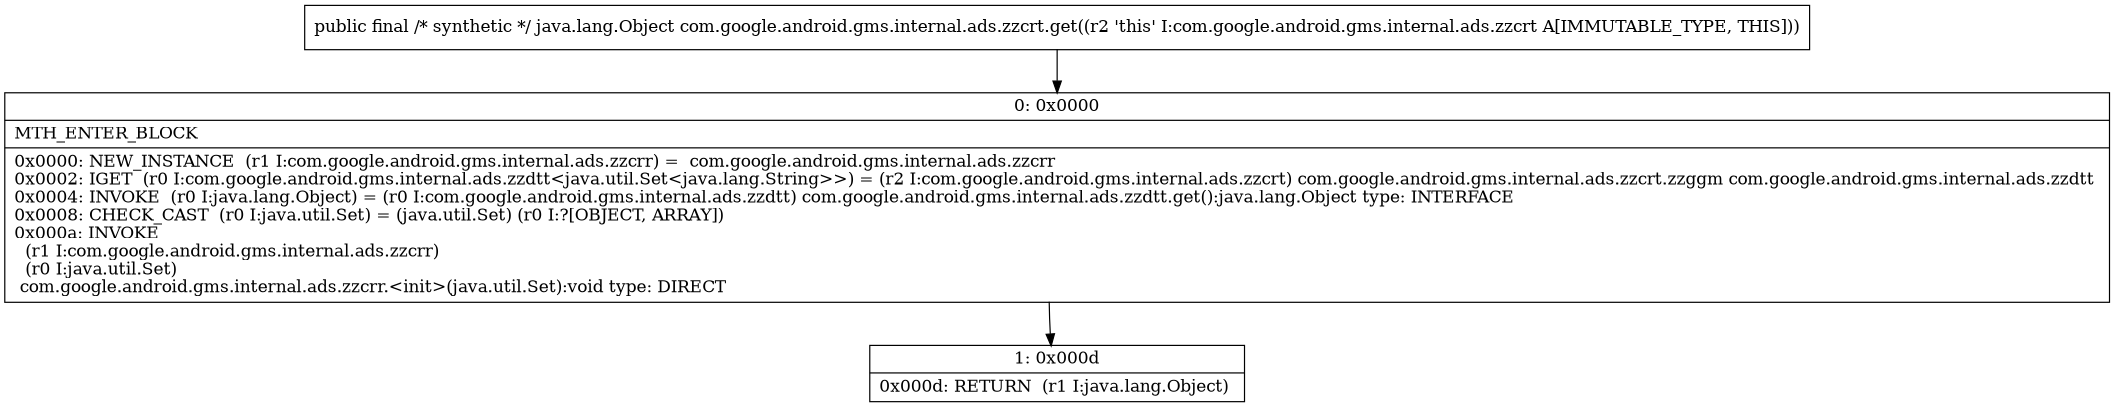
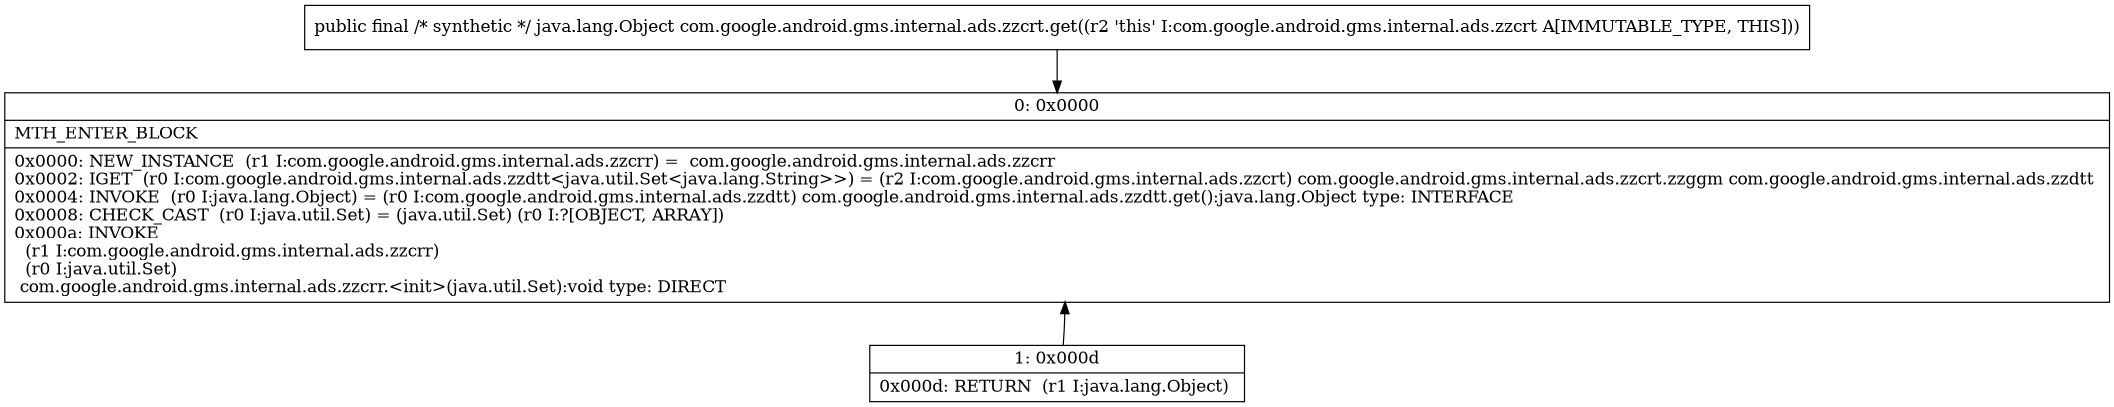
(1050, 318) -> (1064, 330)
